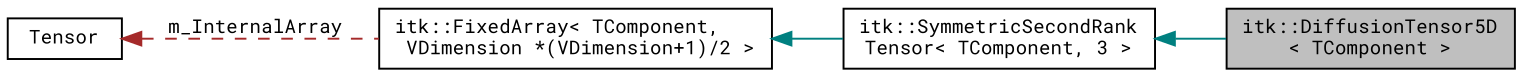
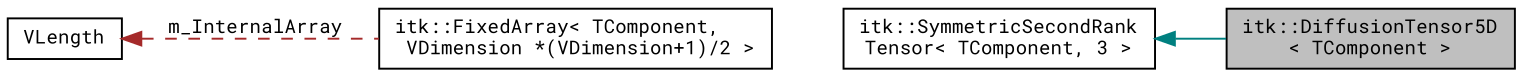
(65, 39) -> (65, 39)
(817, 39) -> none
